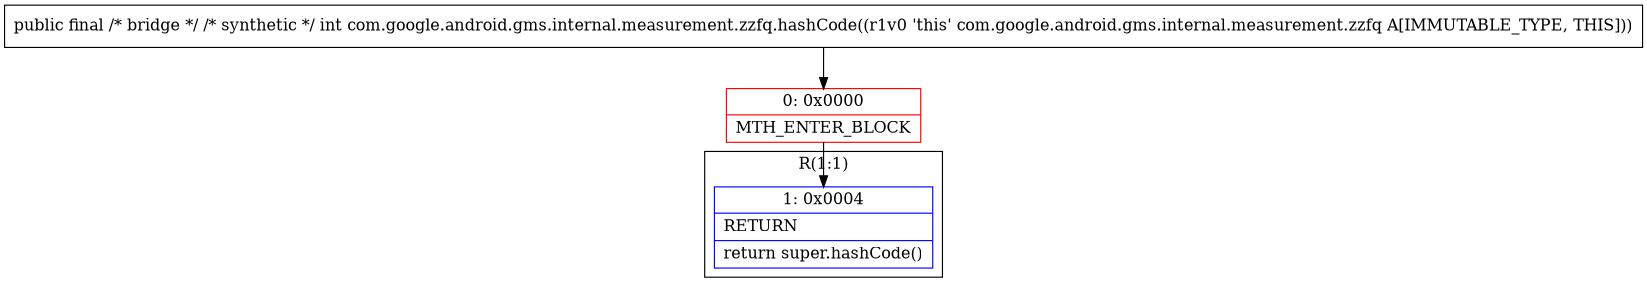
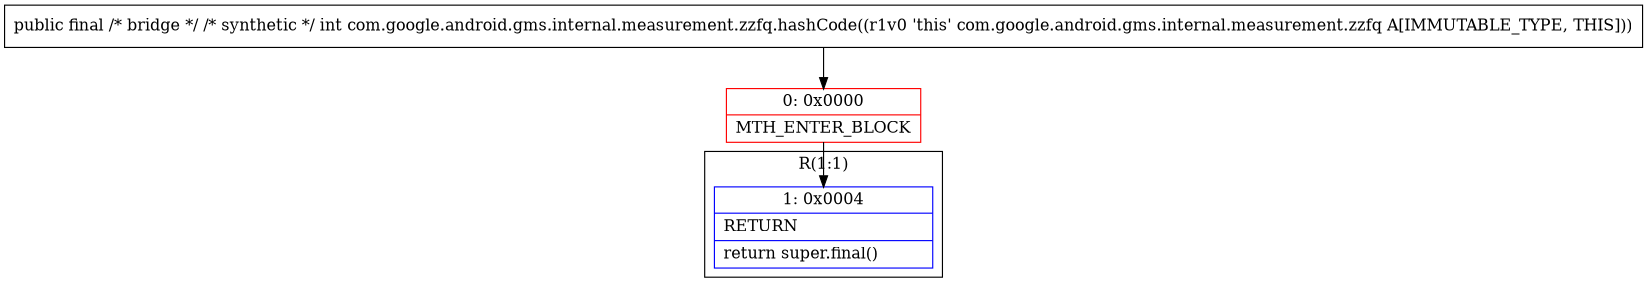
(824, 254) -> (801, 254)
